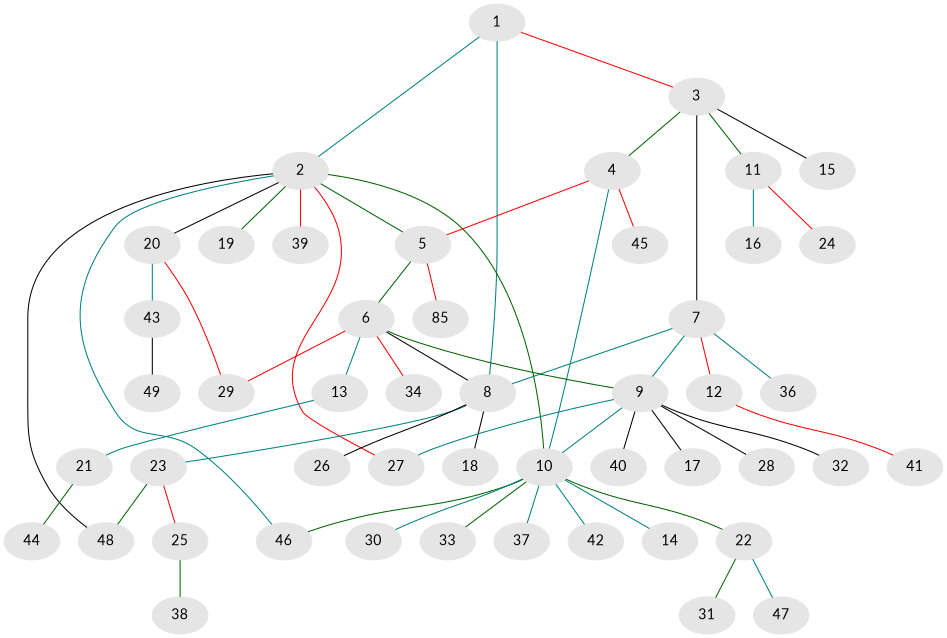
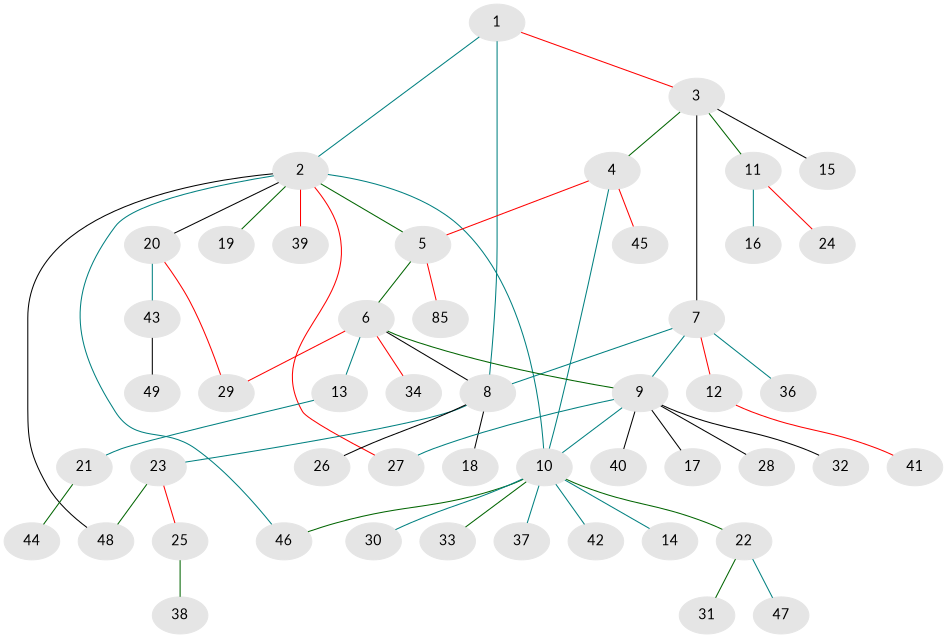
(486, 256) -> (486, 256)
